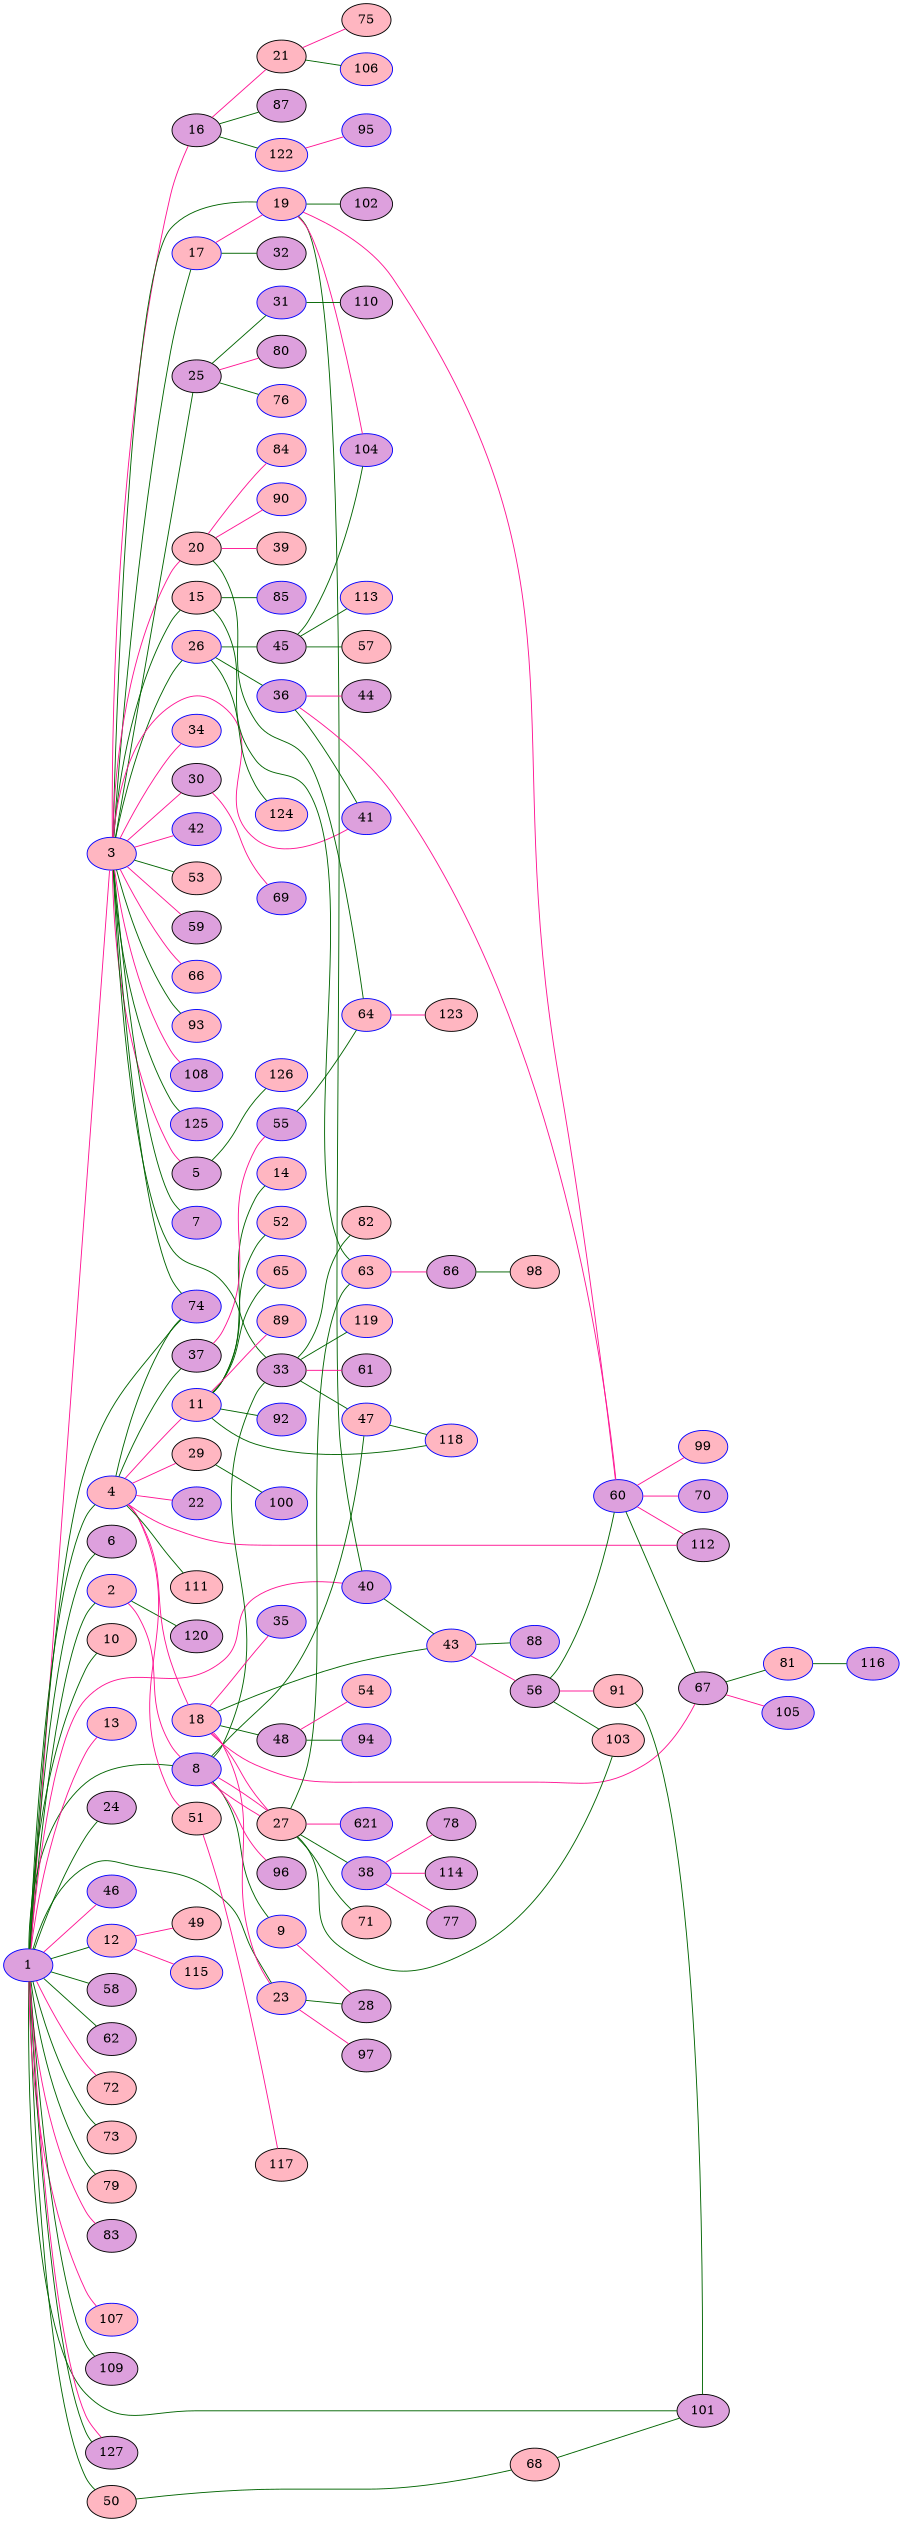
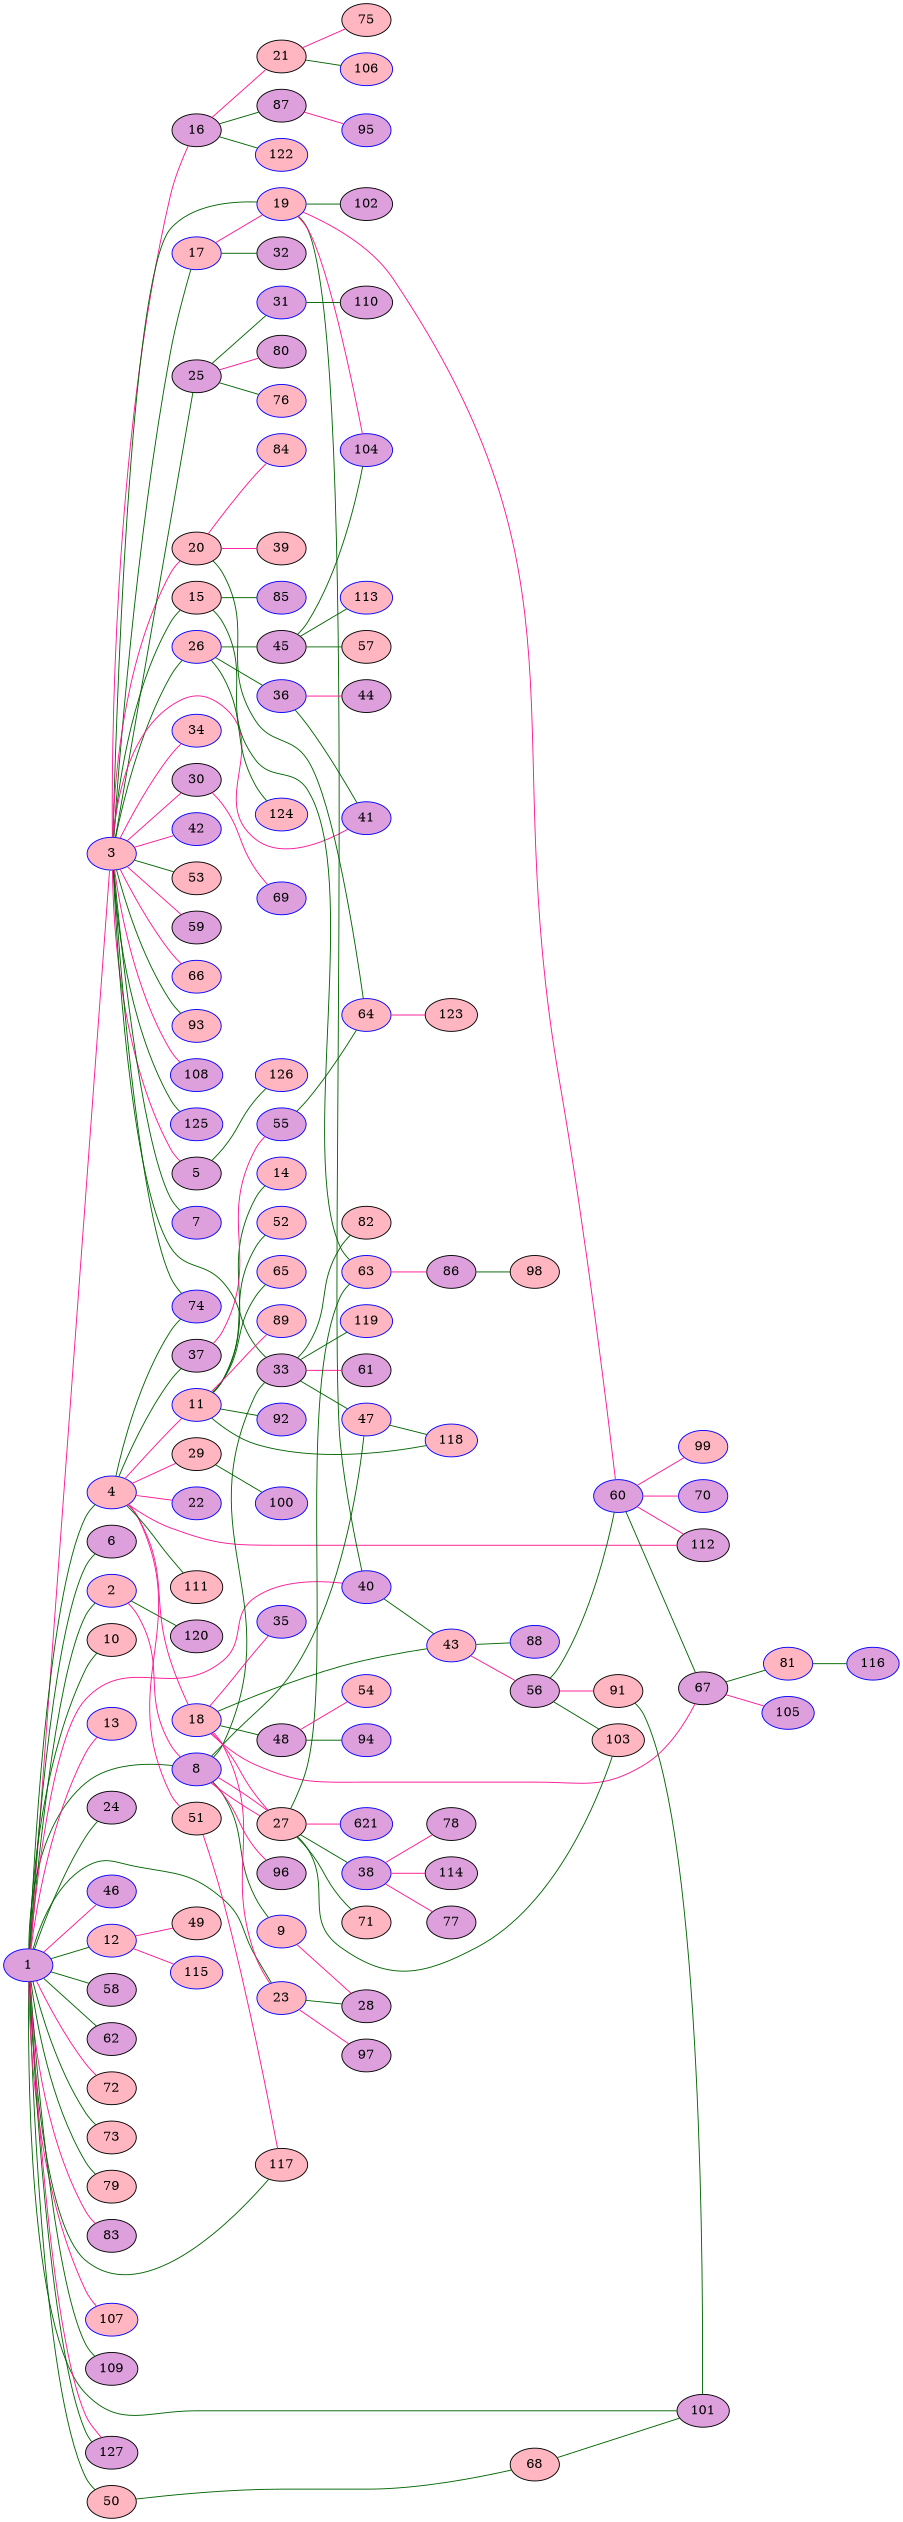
(325, 142) -> (324, 118)
(282, 499) -> none
(525, 1062) -> none
(67, 1553) -> (73, 2243)
